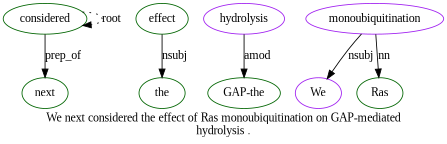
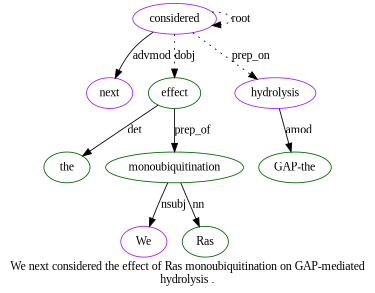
(45, 19) -> (175, 19)
(375, 19) -> (175, 167)
none -> (175, 52)
none -> (222, 53)
(63, 56) -> (152, 56)
(175, 56) -> (135, 130)
(45, 93) -> (110, 93)
none -> (175, 126)
